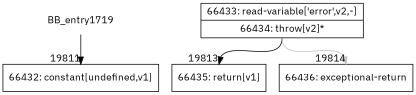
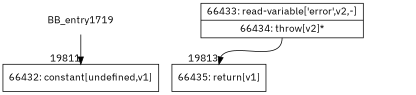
(346, 78) -> none
